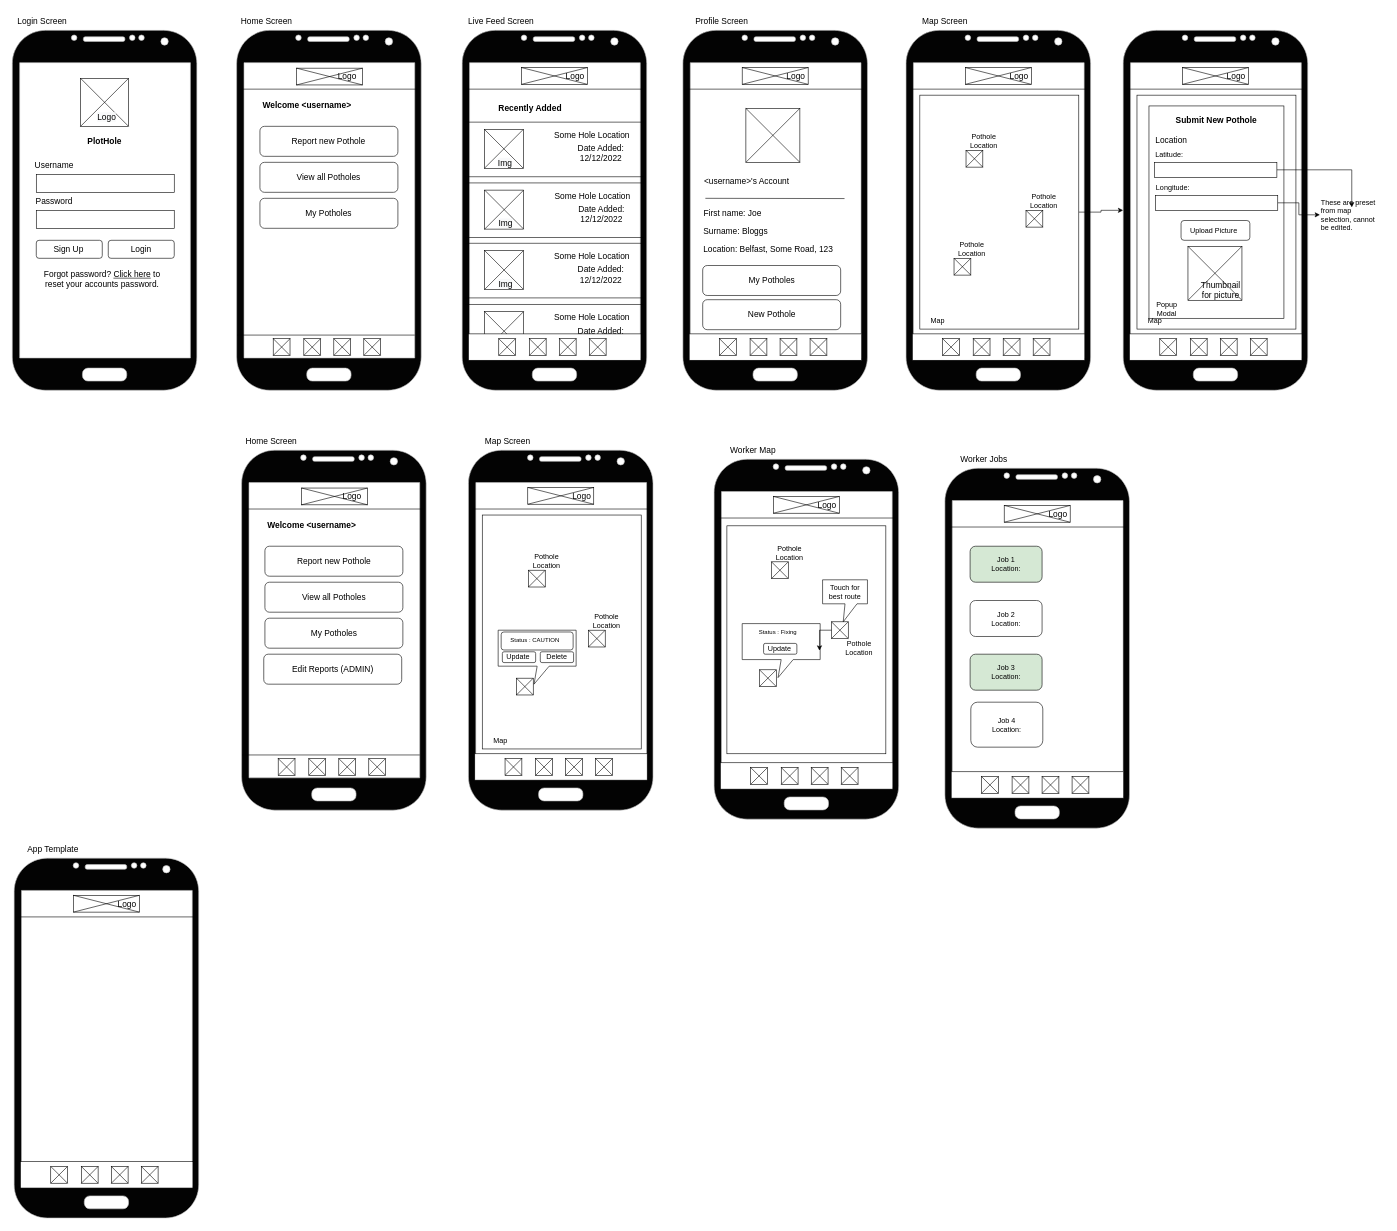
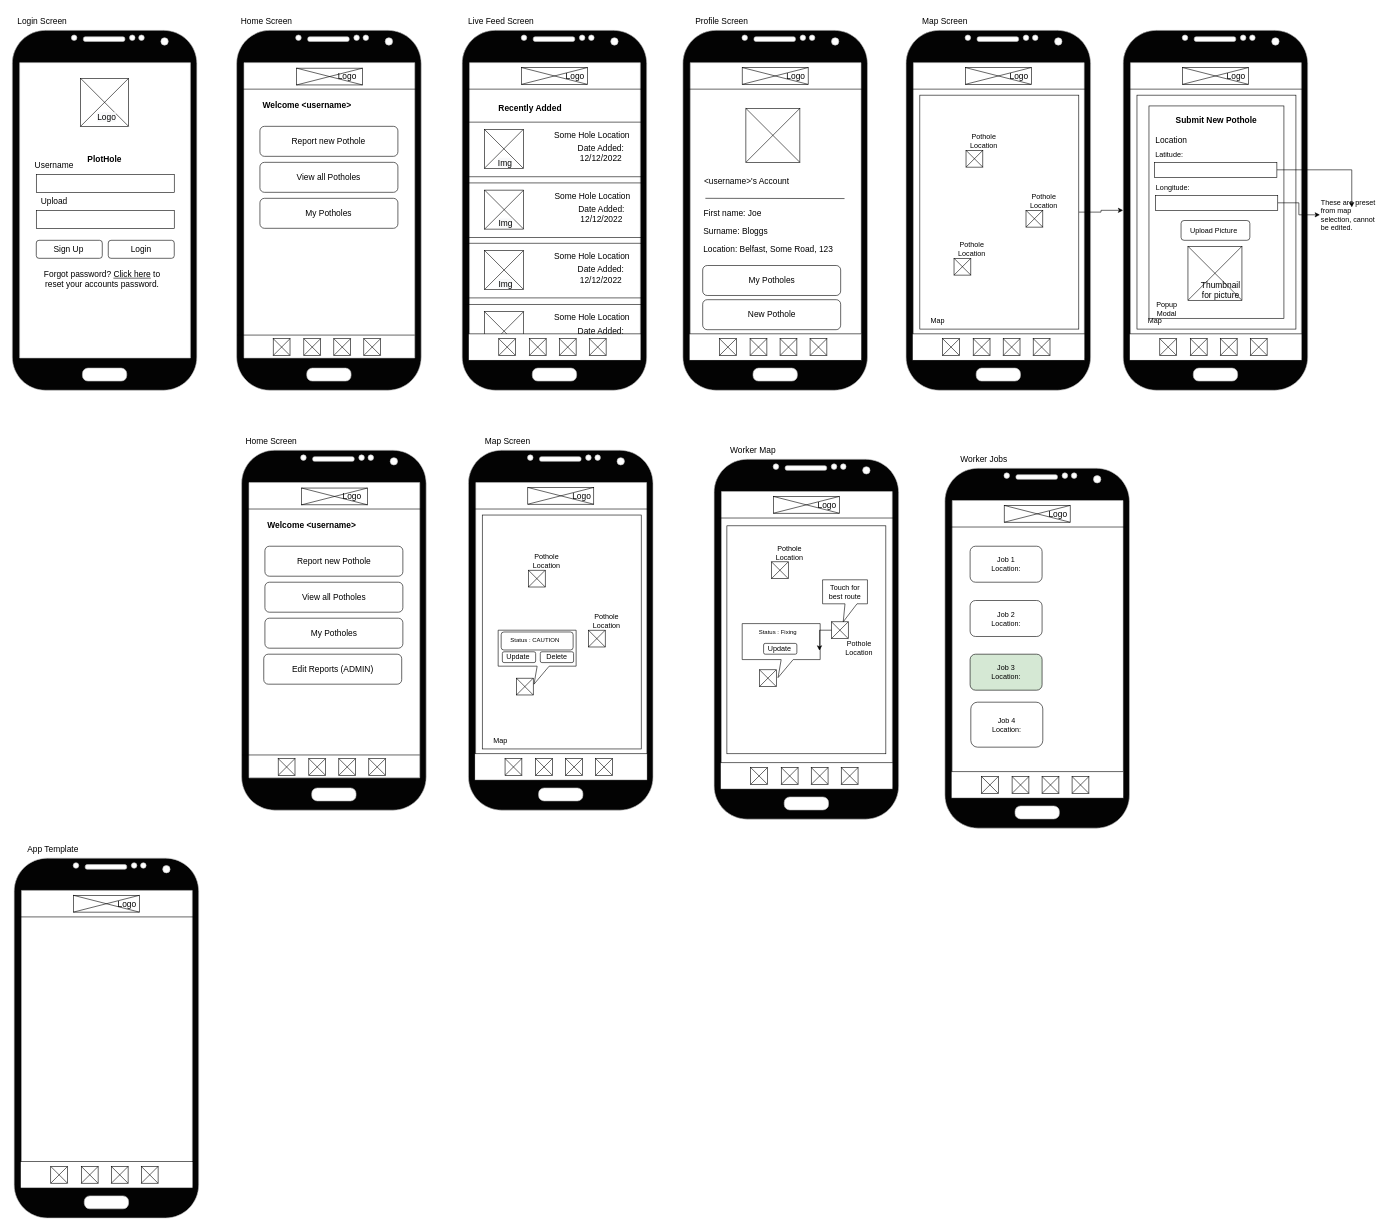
(105, 141) -> (105, 159)
(54, 201) -> (54, 201)
(1006, 564) -> (1006, 564)
